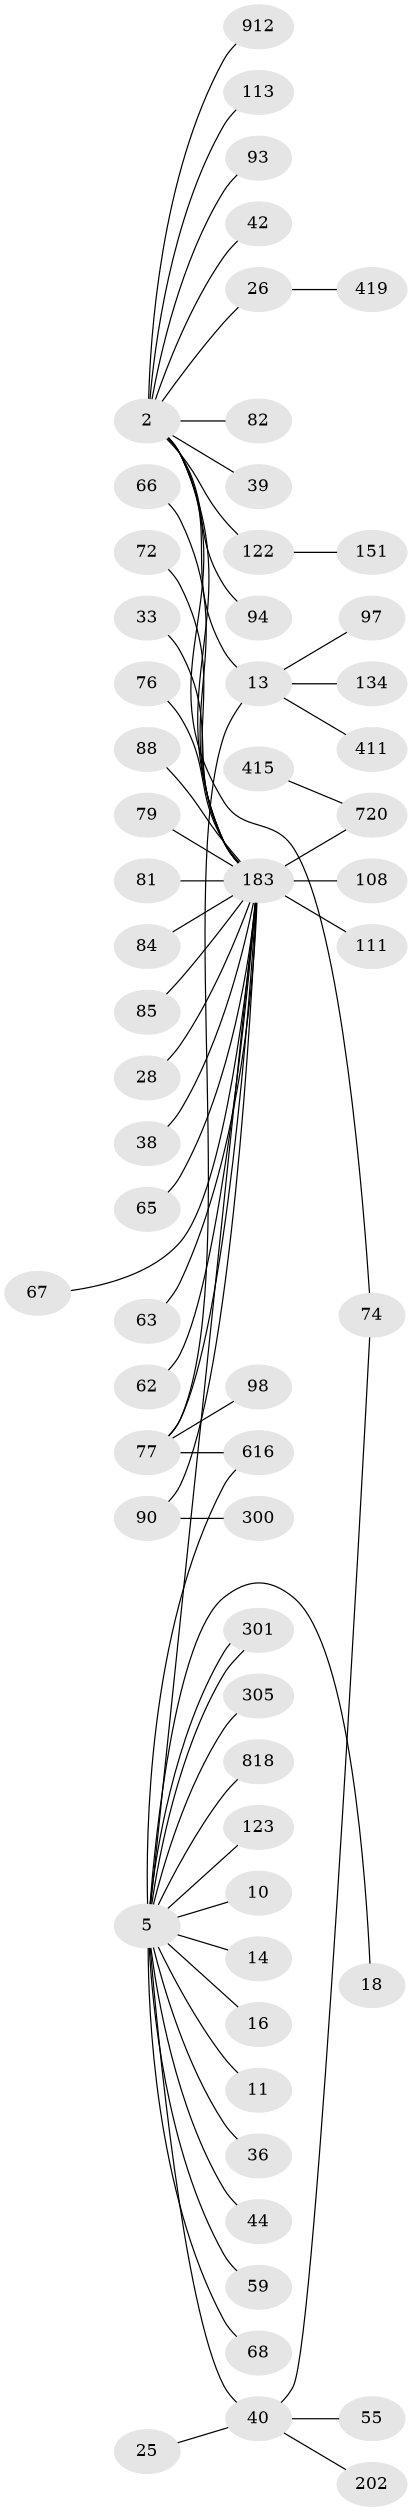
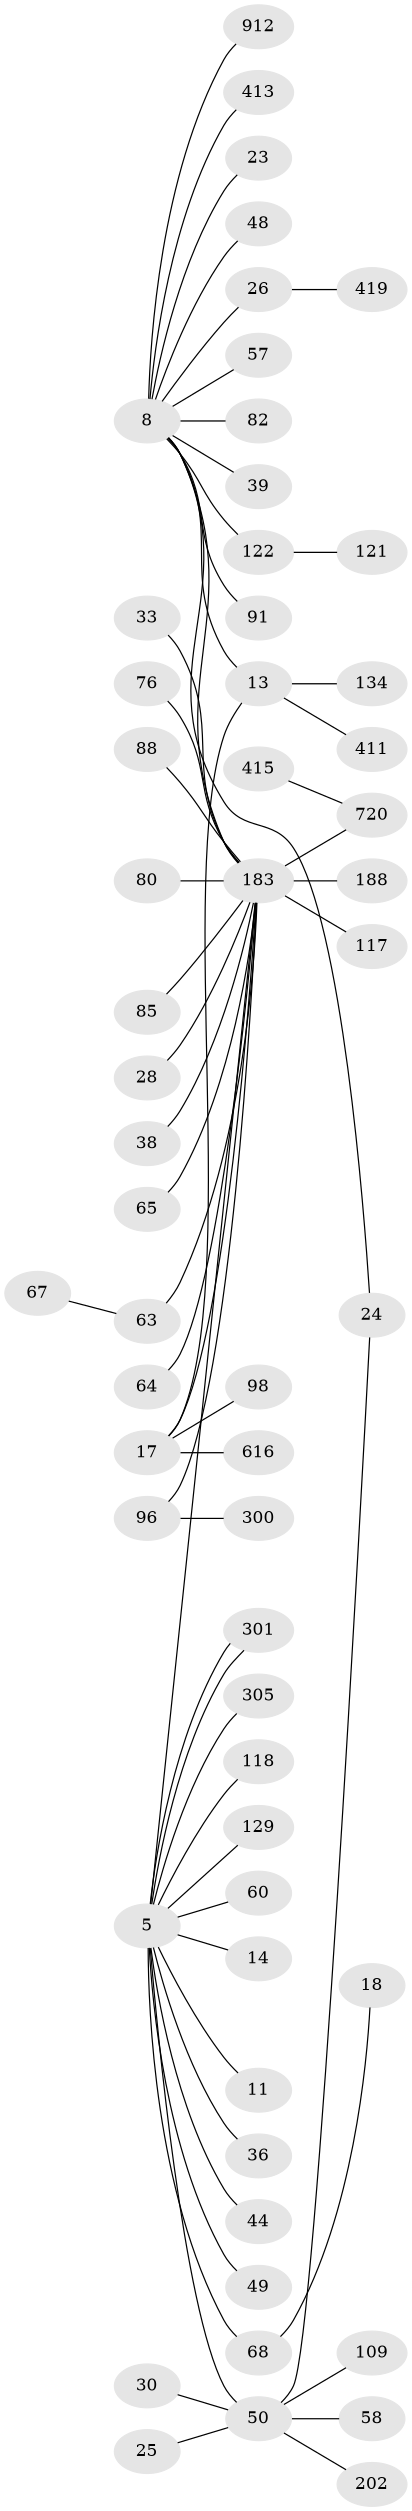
(259, 92) -> (259, 92)
(259, 158) -> (259, 158)
(259, 224) -> (259, 224)
none -> (259, 355)
(147, 421) -> (147, 421)
(147, 487) -> none
(147, 552) -> none
(372, 552) -> (372, 552)
(259, 618) -> (259, 618)
(372, 618) -> none
(147, 815) -> none
(147, 881) -> (147, 881)
(372, 881) -> (372, 881)
(147, 947) -> none
(372, 947) -> (372, 947)
(200, 1204) -> (93, 1307)
(372, 1315) -> (372, 1315)
(147, 1387) -> (147, 1387)
(147, 1453) -> (147, 1453)
(147, 1518) -> (147, 1518)
(286, 1592) -> (346, 2178)
(163, 1680) -> none
(259, 1762) -> (259, 1762)
(259, 1827) -> (259, 1827)
(259, 1893) -> (259, 1893)
(259, 2025) -> none
(259, 2287) -> (259, 2287)
none -> (372, 2353)
none -> (147, 2386)
(259, 2419) -> (259, 2419)
(372, 2419) -> (372, 2419)
